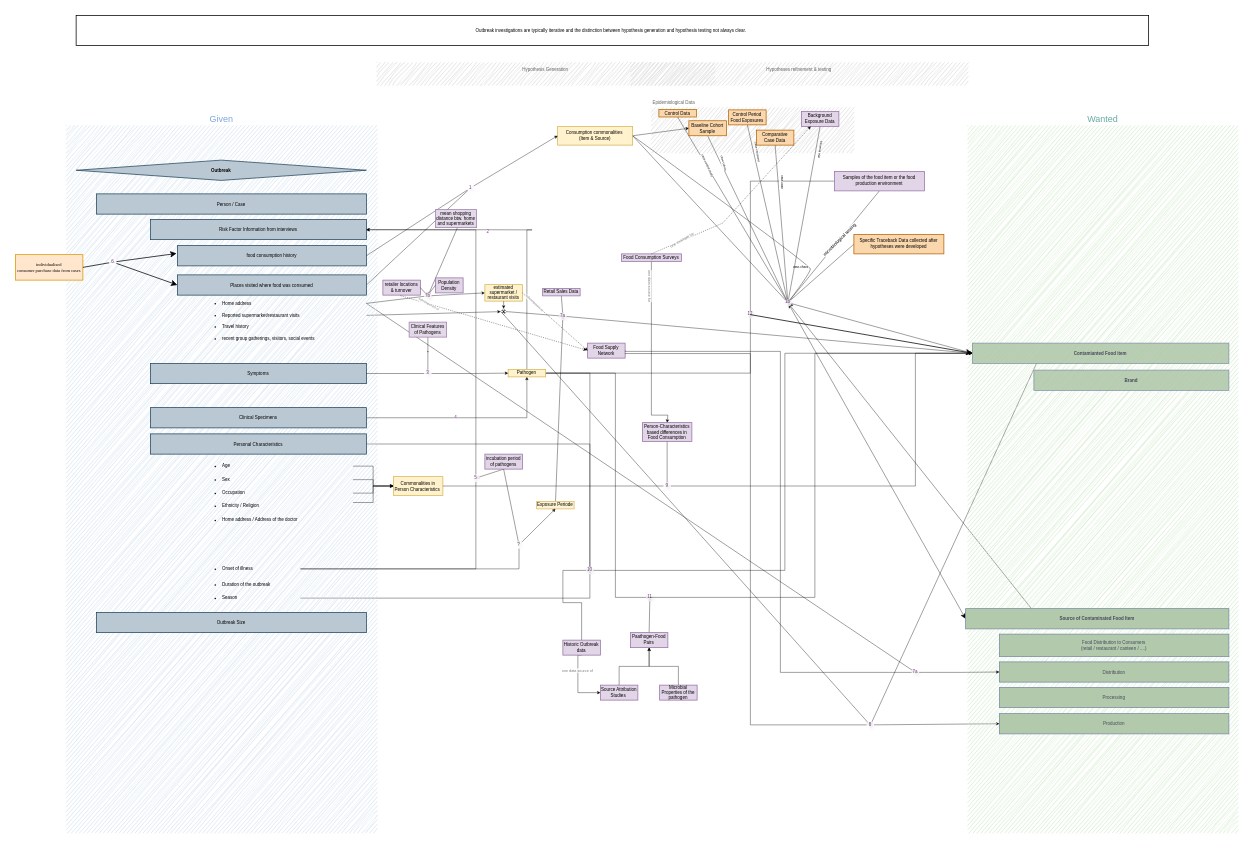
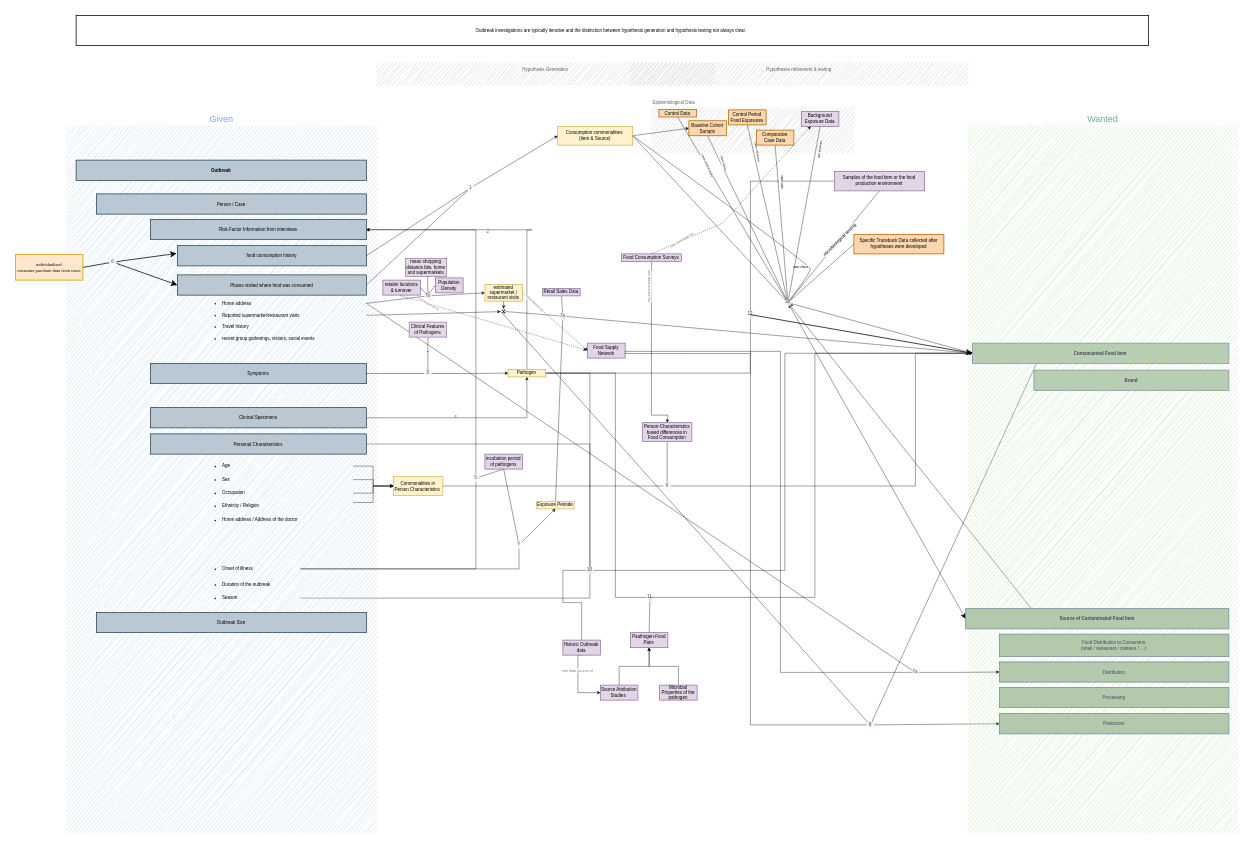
(221, 170) -> (221, 170)
(456, 219) -> (426, 267)
